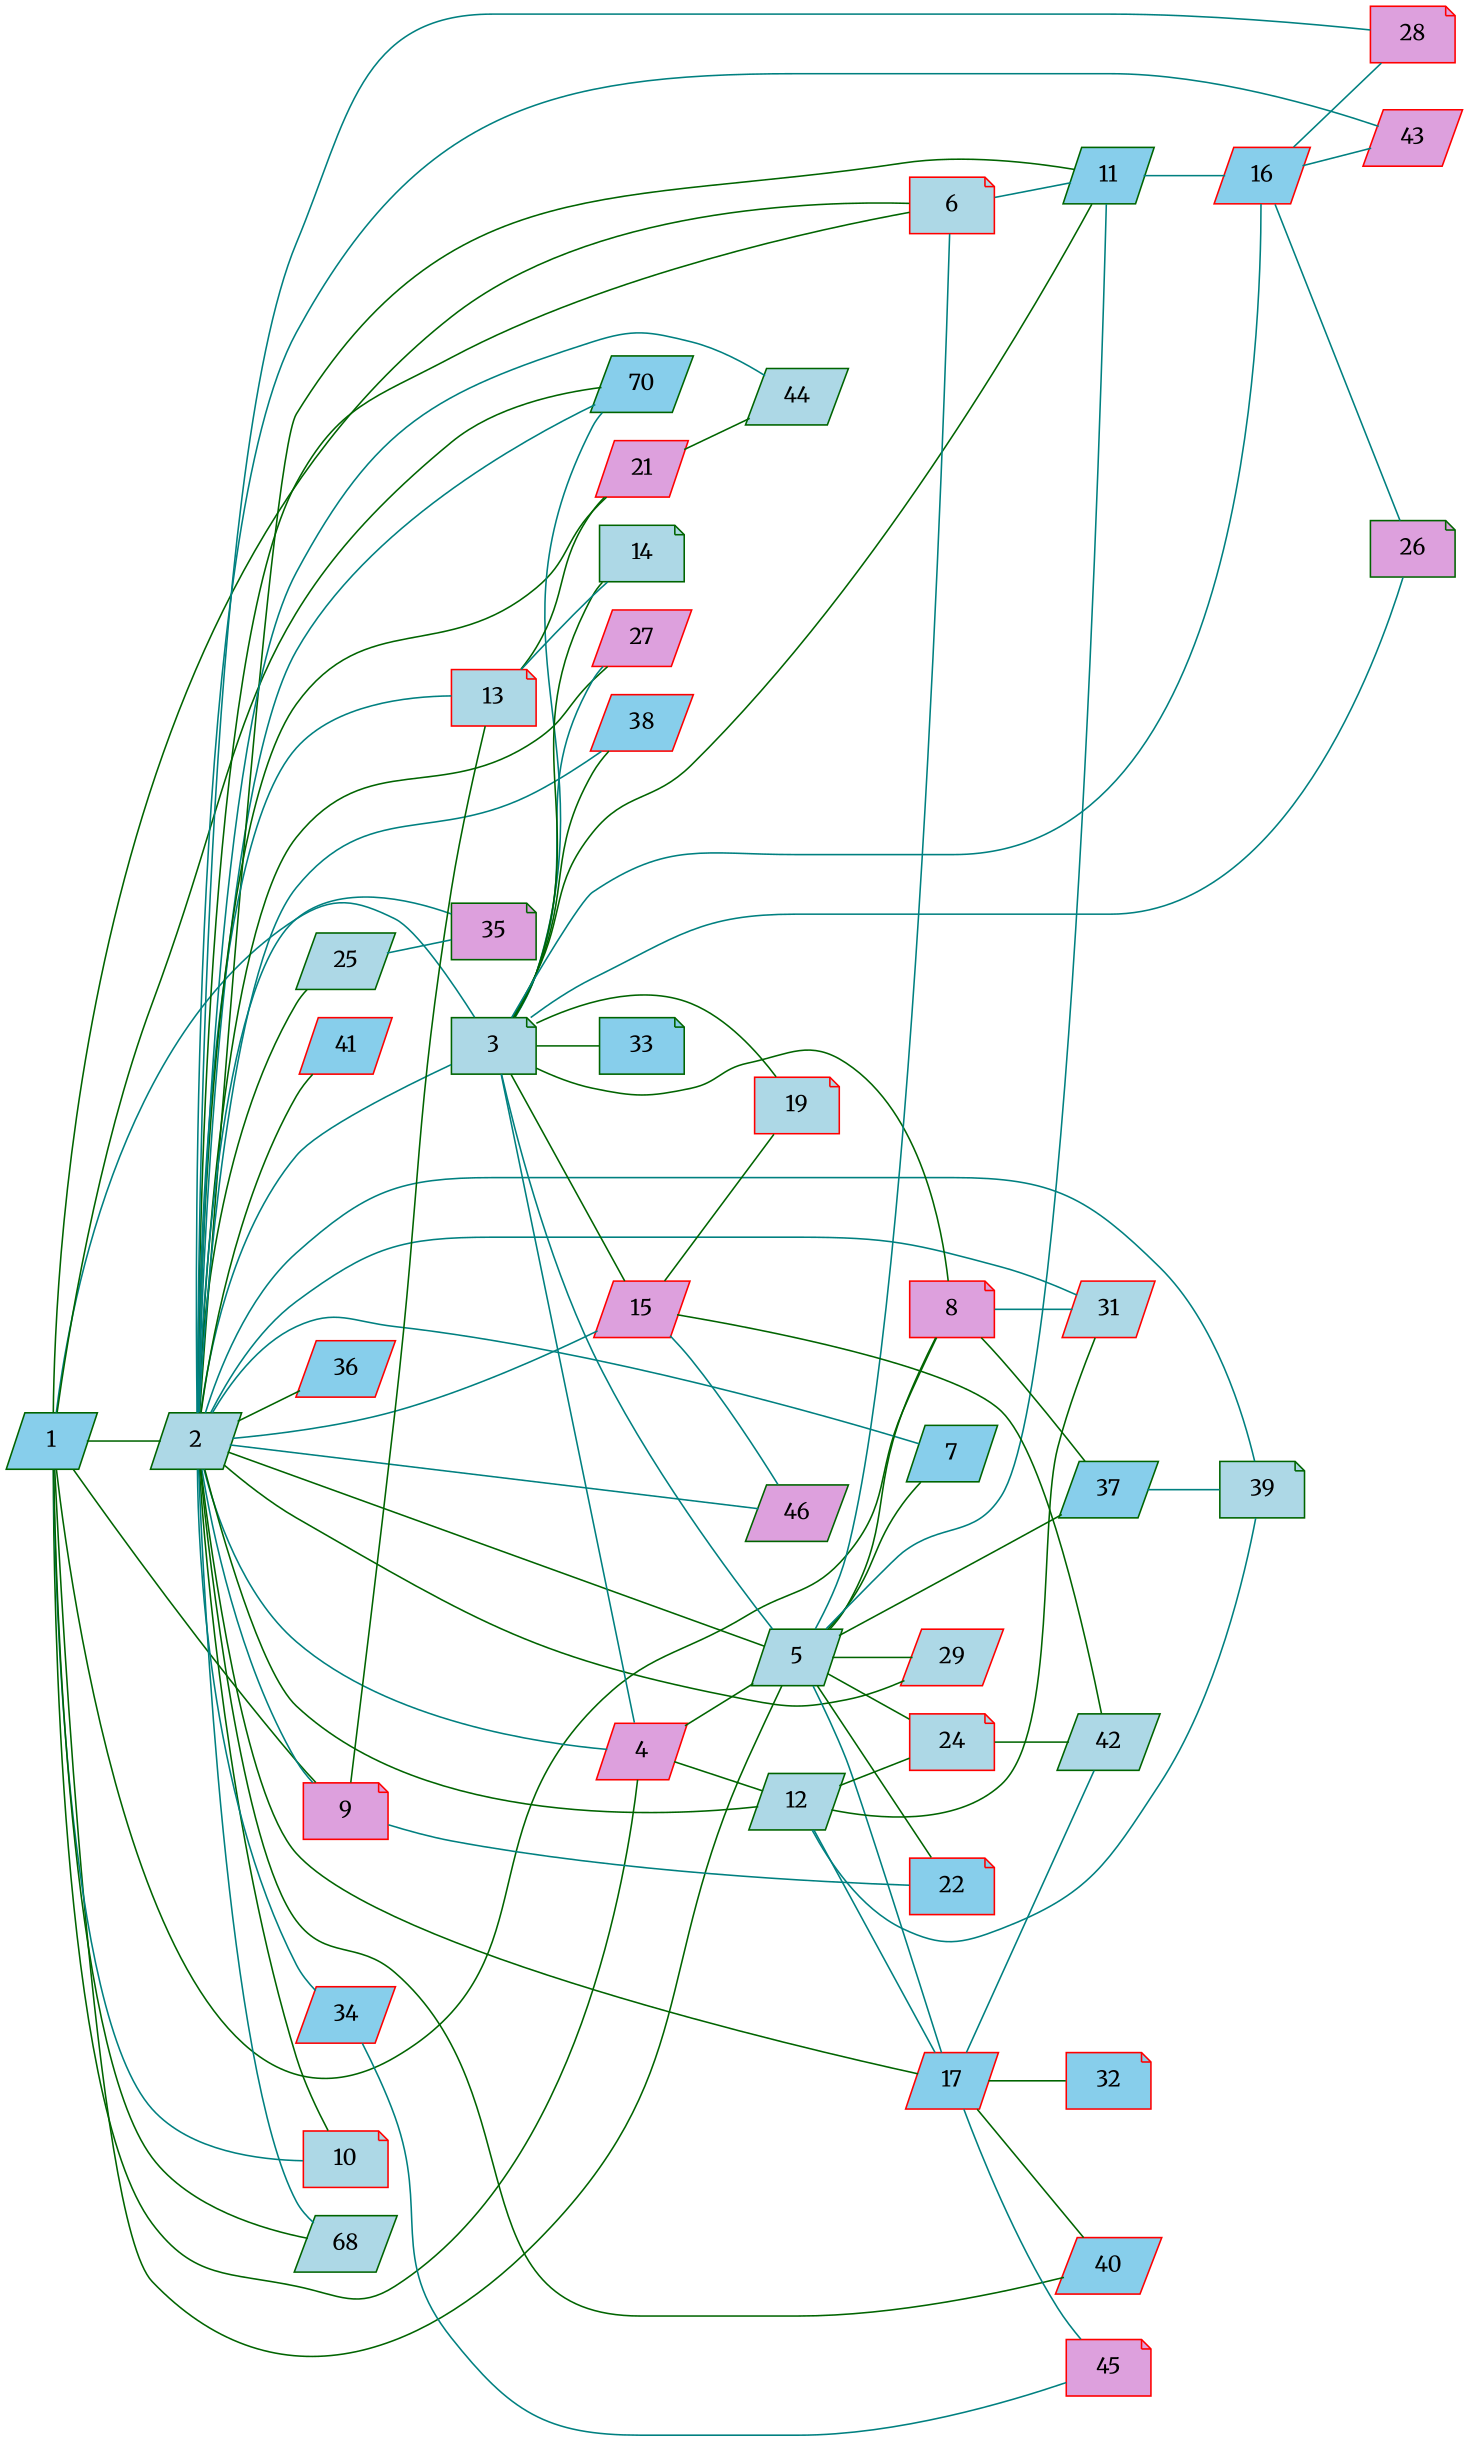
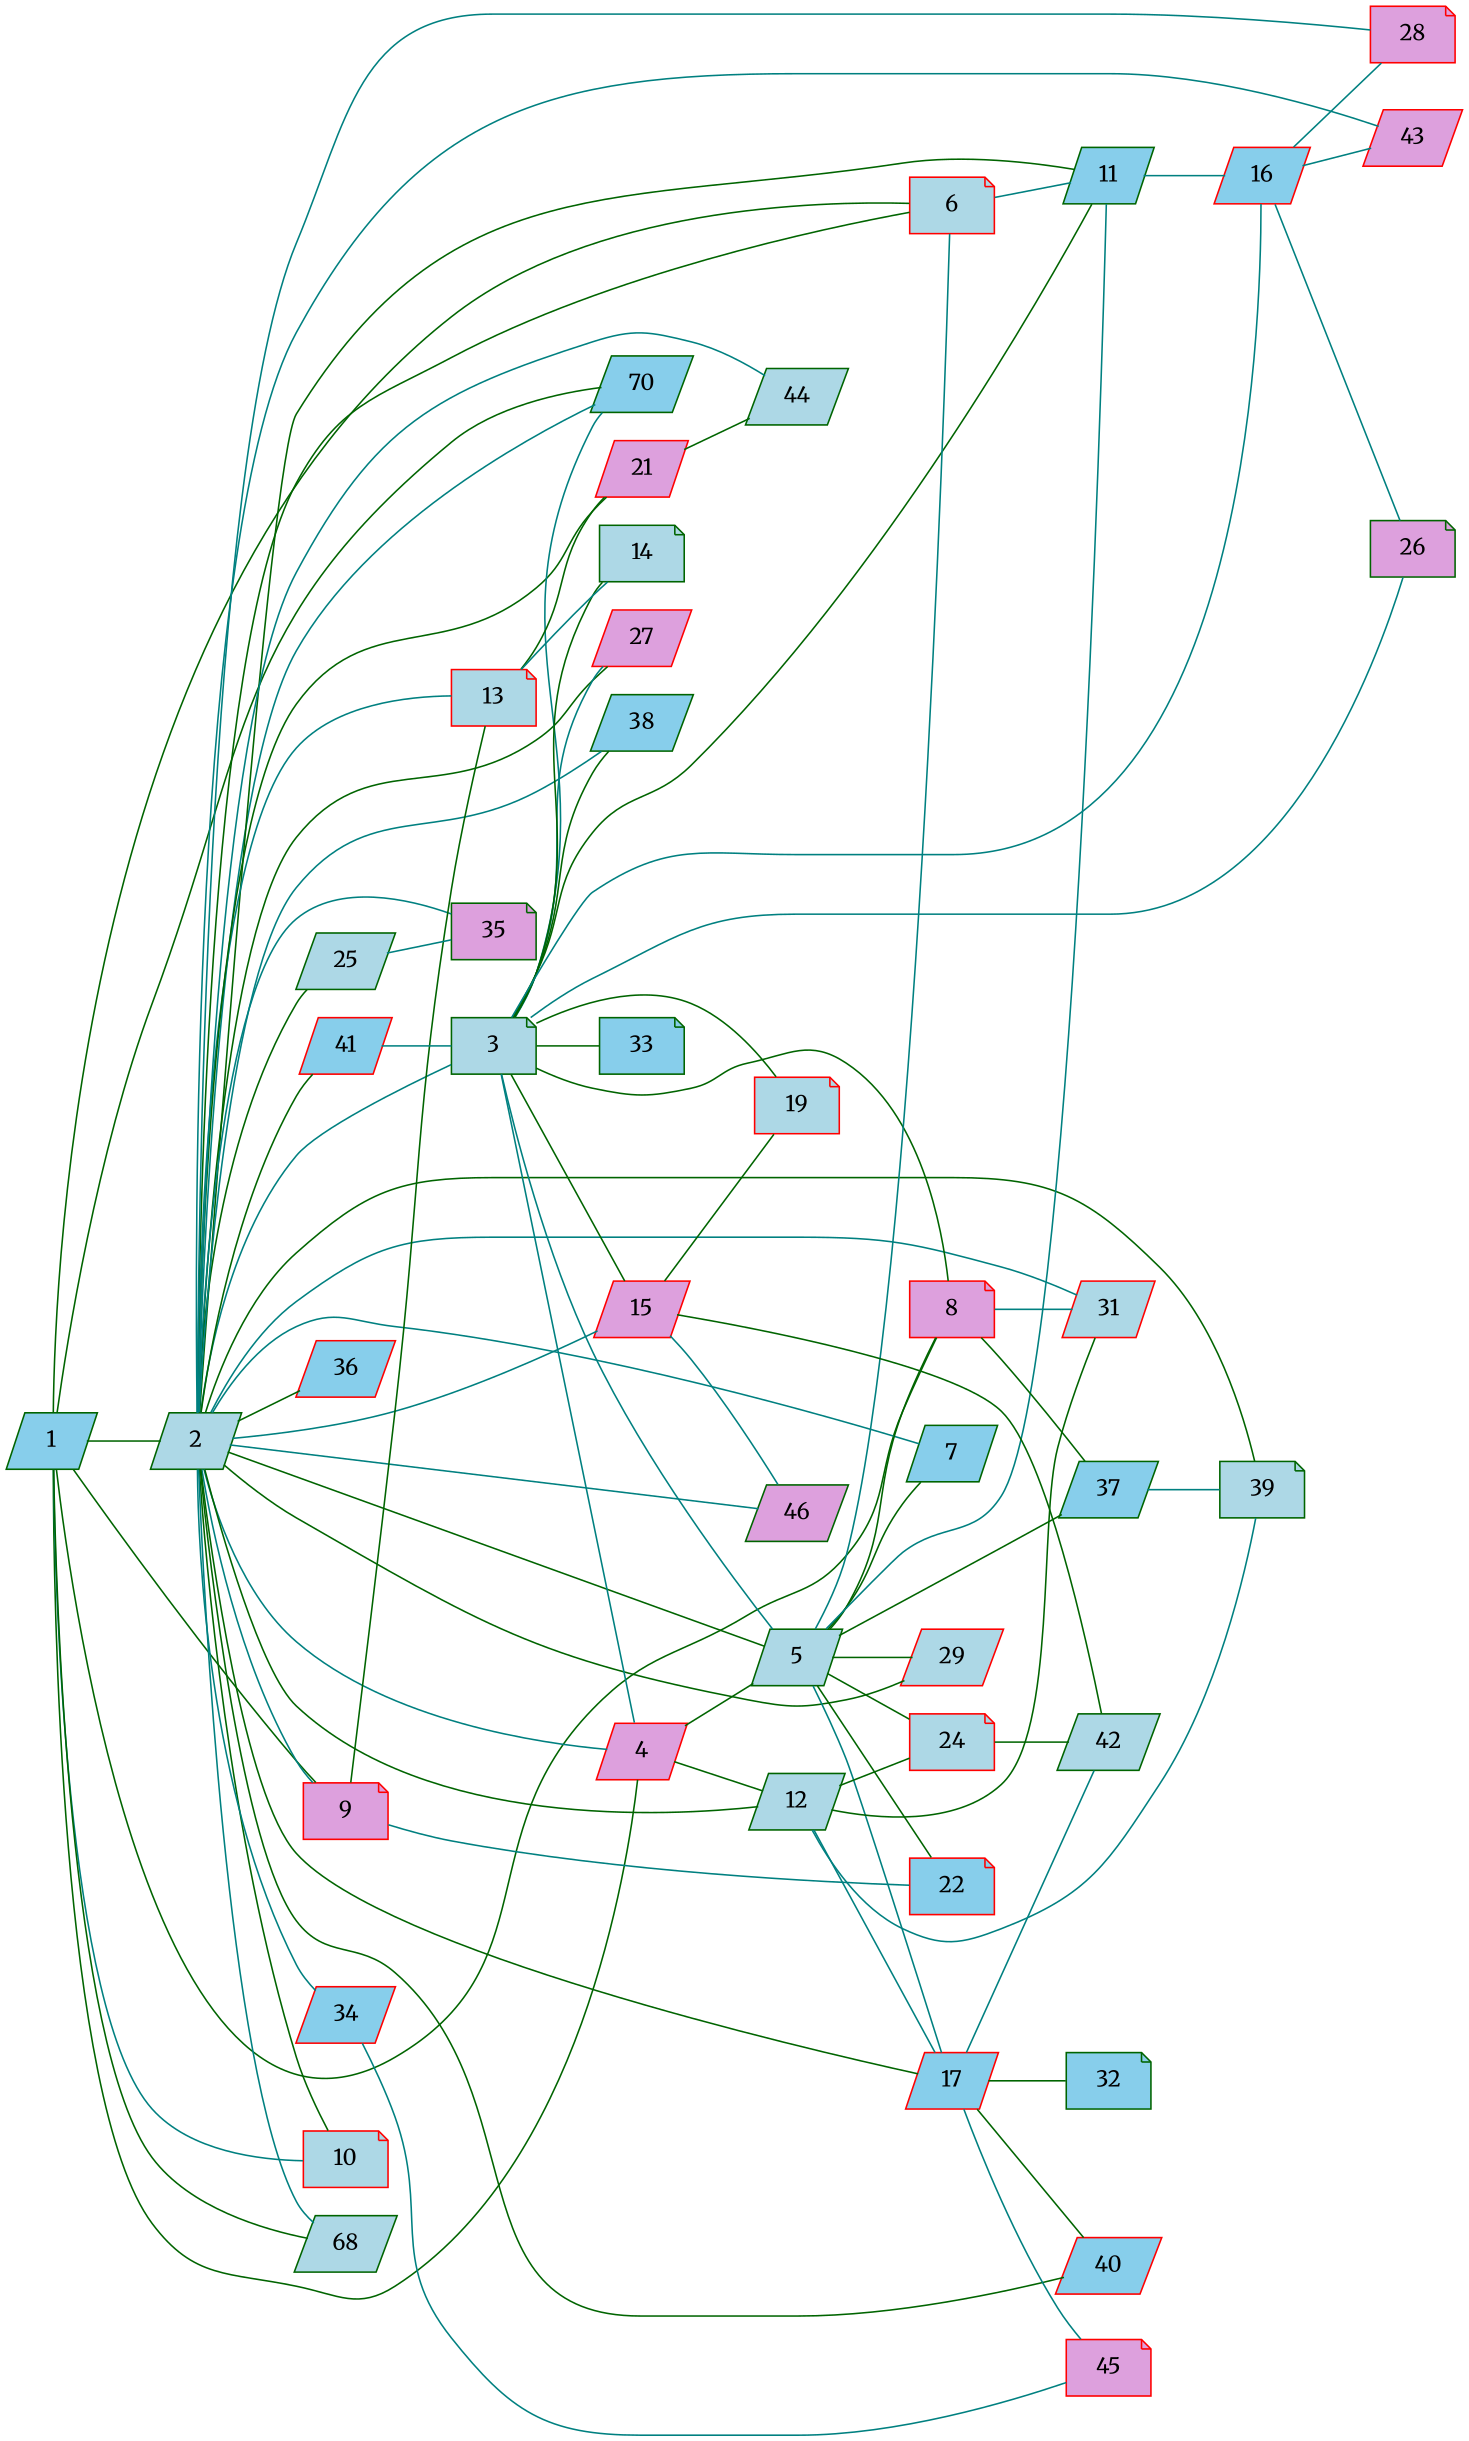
(642, 723) -> (642, 723)
(181, 1037) -> (417, 1046)
(714, 1178) -> (714, 1178)
(1109, 2081) -> (1109, 2081)
(249, 2346) -> none
